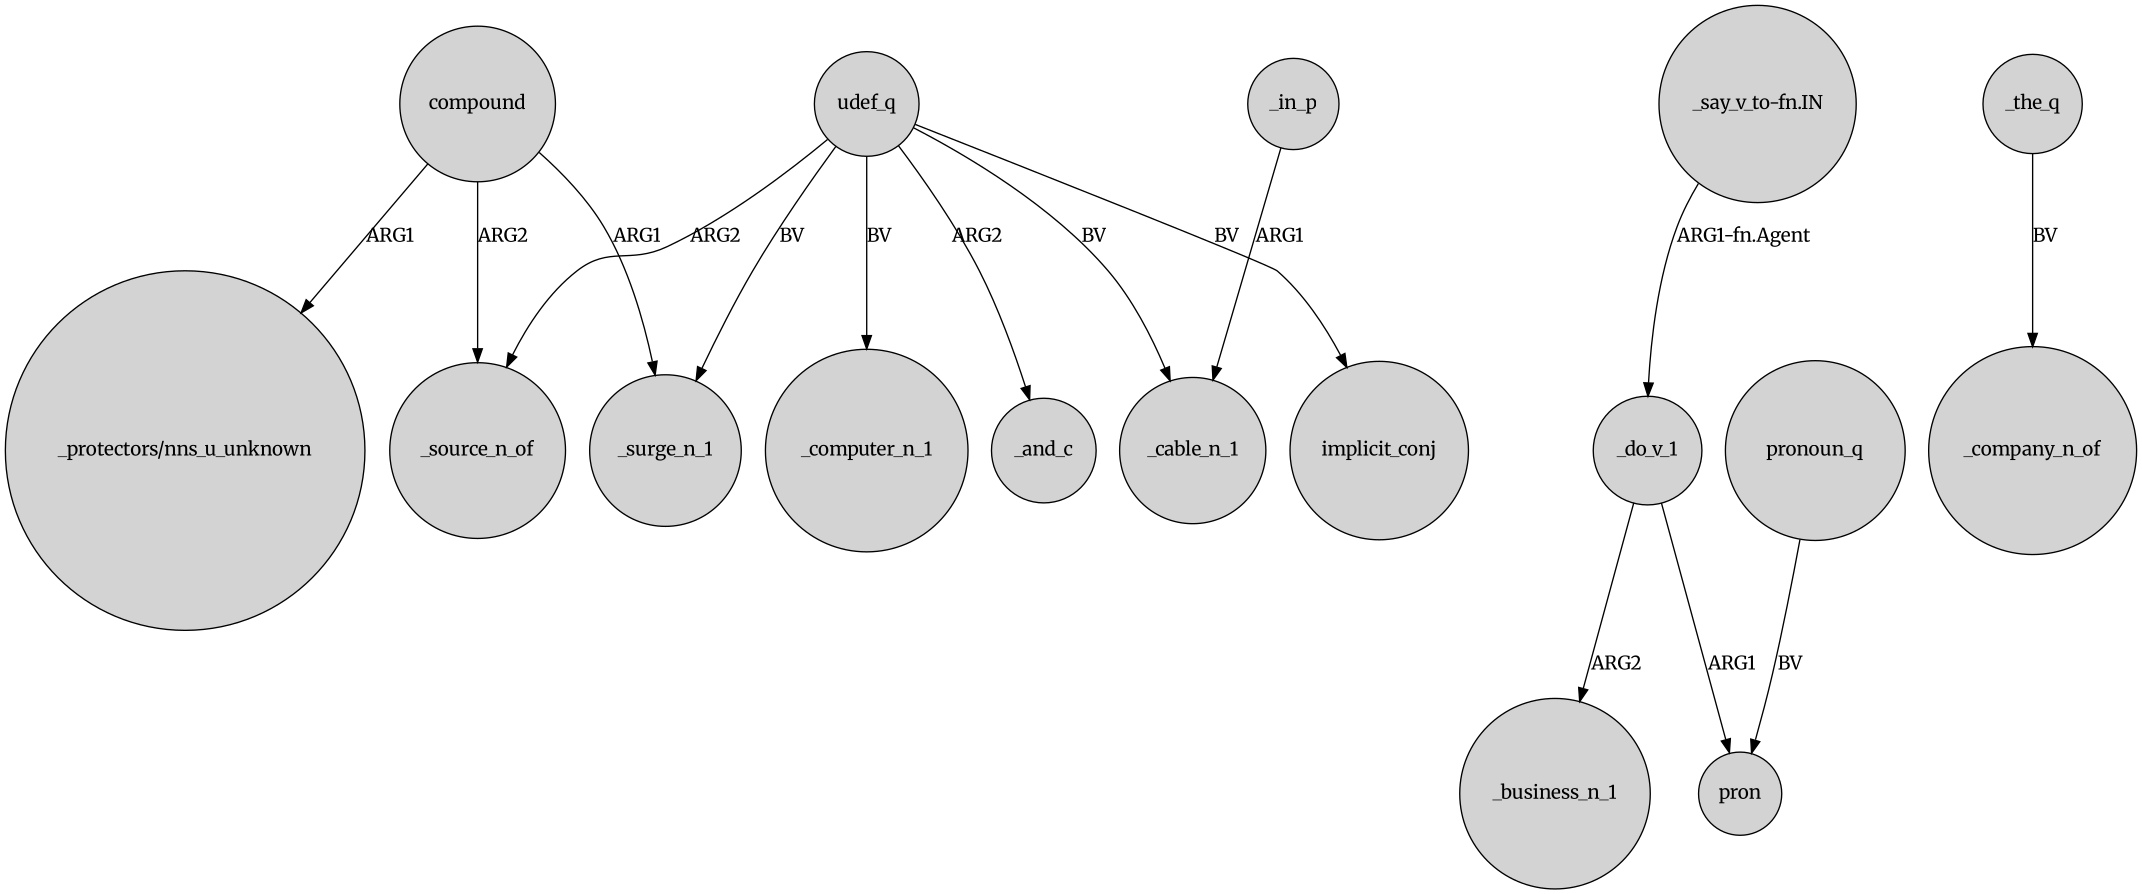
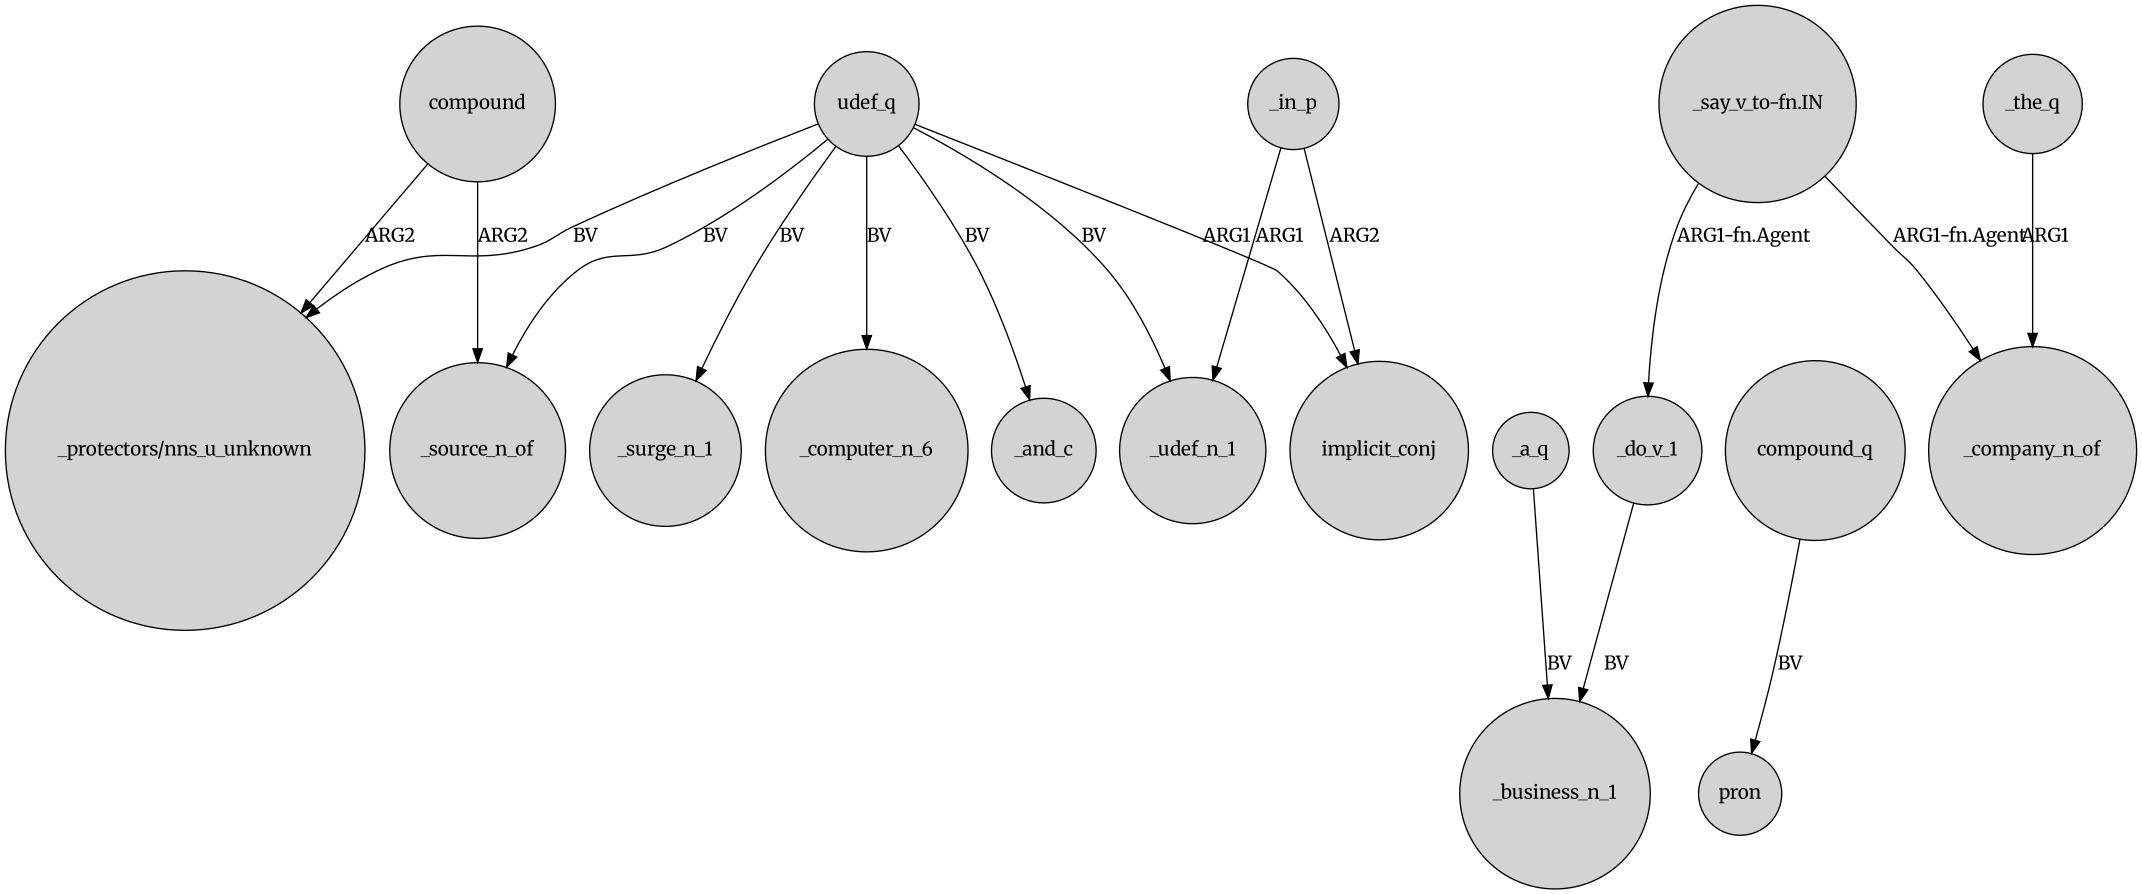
none -> (569, 229)
(390, 237) -> (390, 237)
(716, 237) -> (716, 237)
(977, 237) -> (977, 237)
(1227, 237) -> (1227, 237)
(2045, 237) -> (2045, 237)
(614, 247) -> none
none -> (1329, 249)
none -> (1905, 258)
(867, 451) -> (867, 451)
(1193, 451) -> (1193, 451)
none -> (1531, 451)
(1815, 451) -> (1815, 451)
(1694, 621) -> none
(1617, 664) -> (1617, 664)
